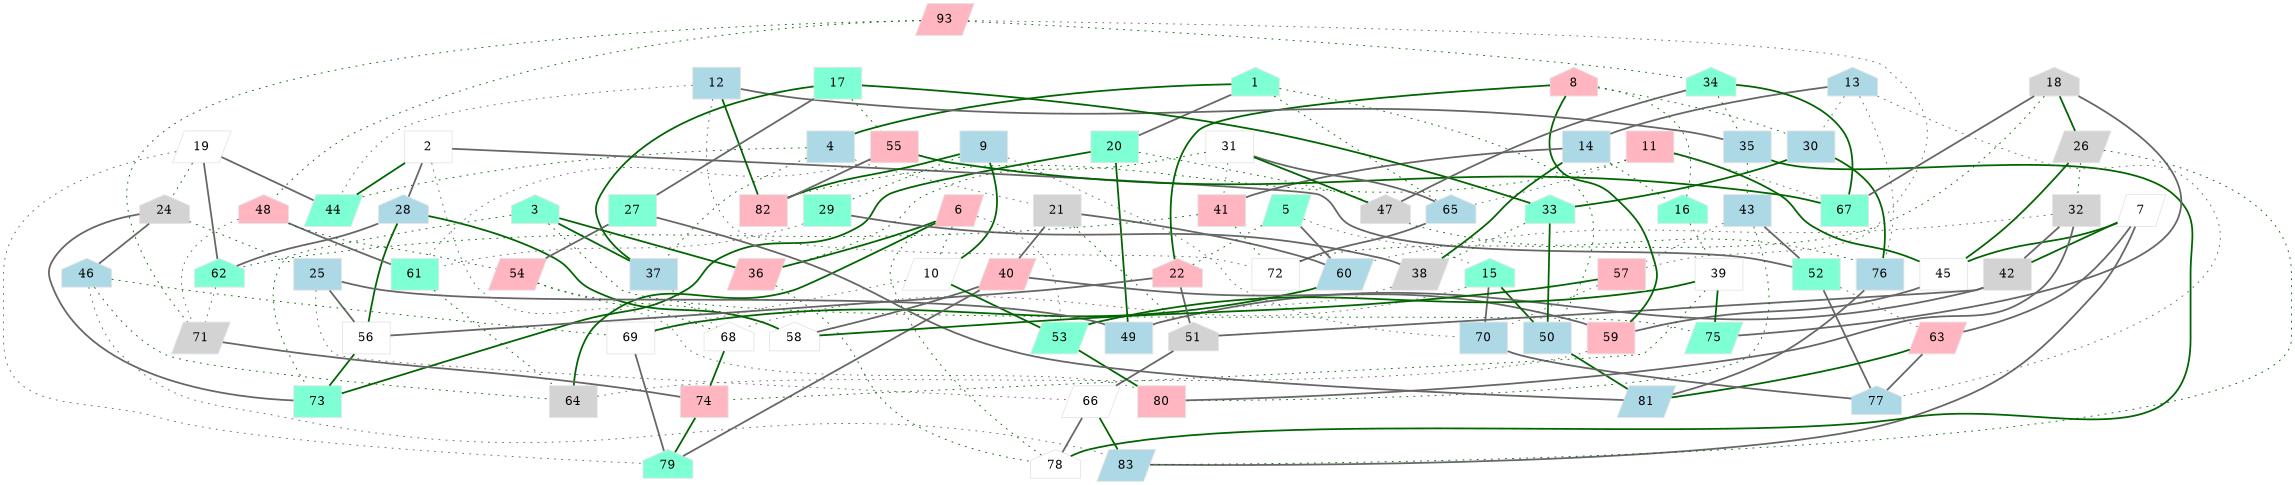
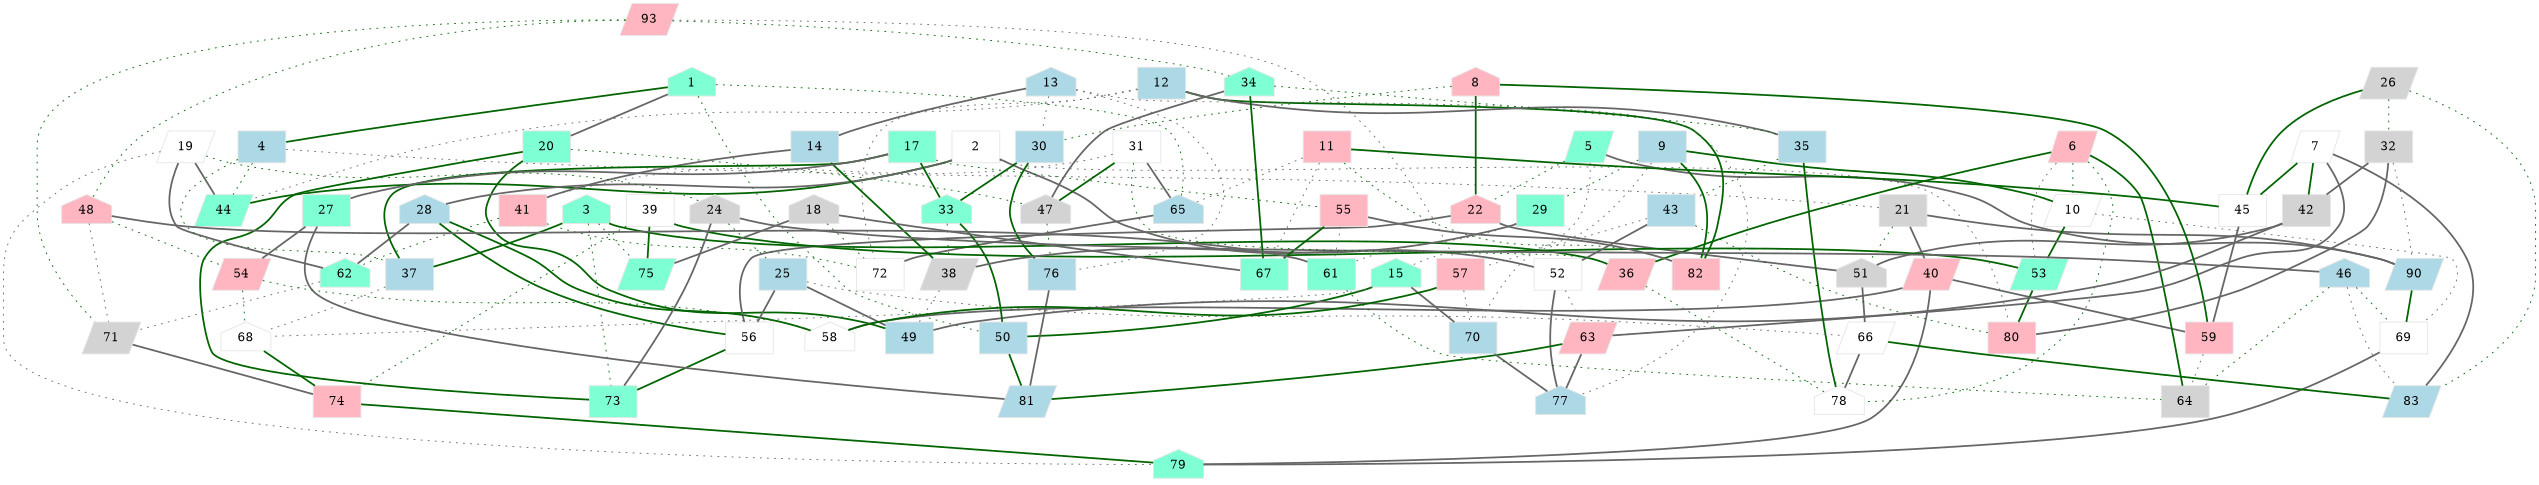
(2067, 114) -> none
(1683, 211) -> none
(1345, 274) -> (2414, 274)
(1816, 274) -> (1558, 274)
